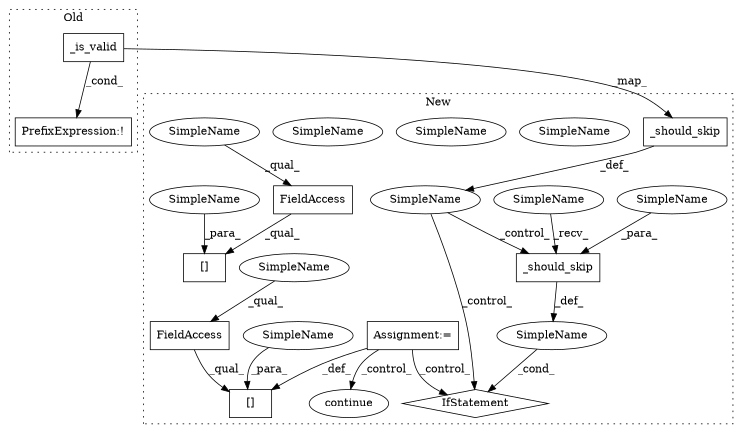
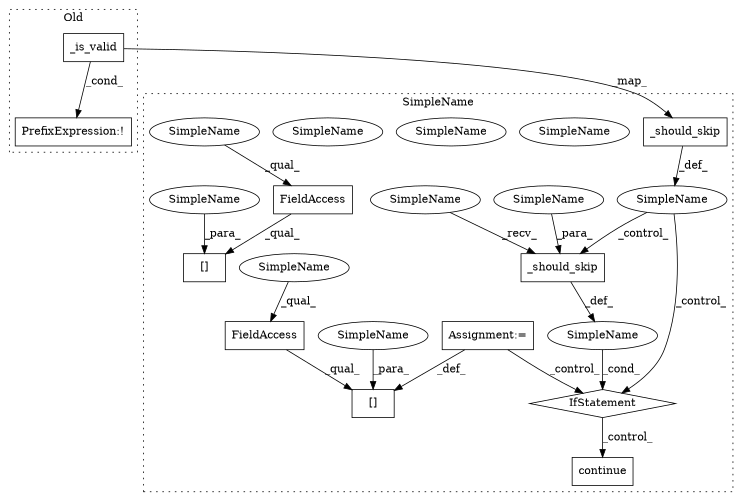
(438, 103) -> (438, 103)
(362, 363) -> (603, 434)
(349, 404) -> (603, 471)
